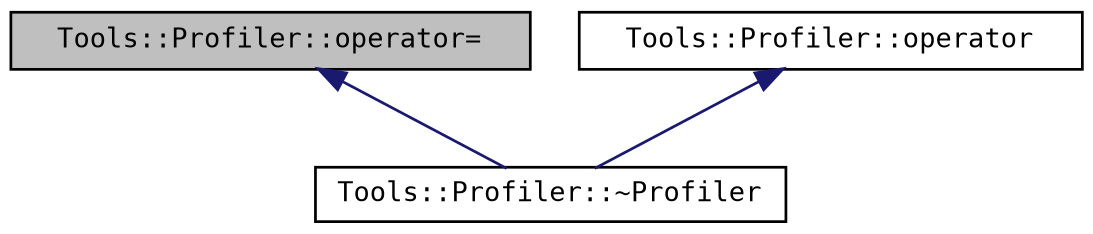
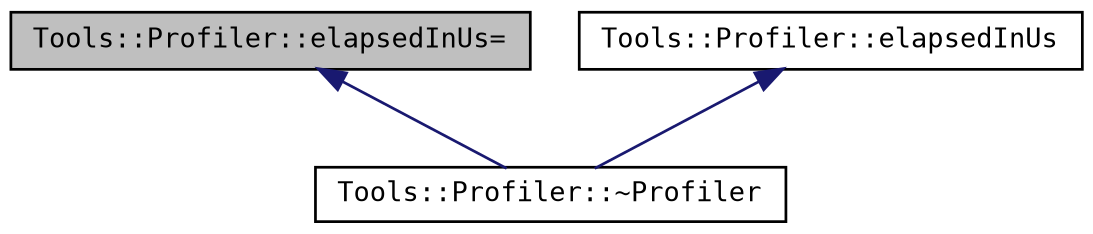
(271, 41) -> (271, 41)
(831, 41) -> (831, 41)
